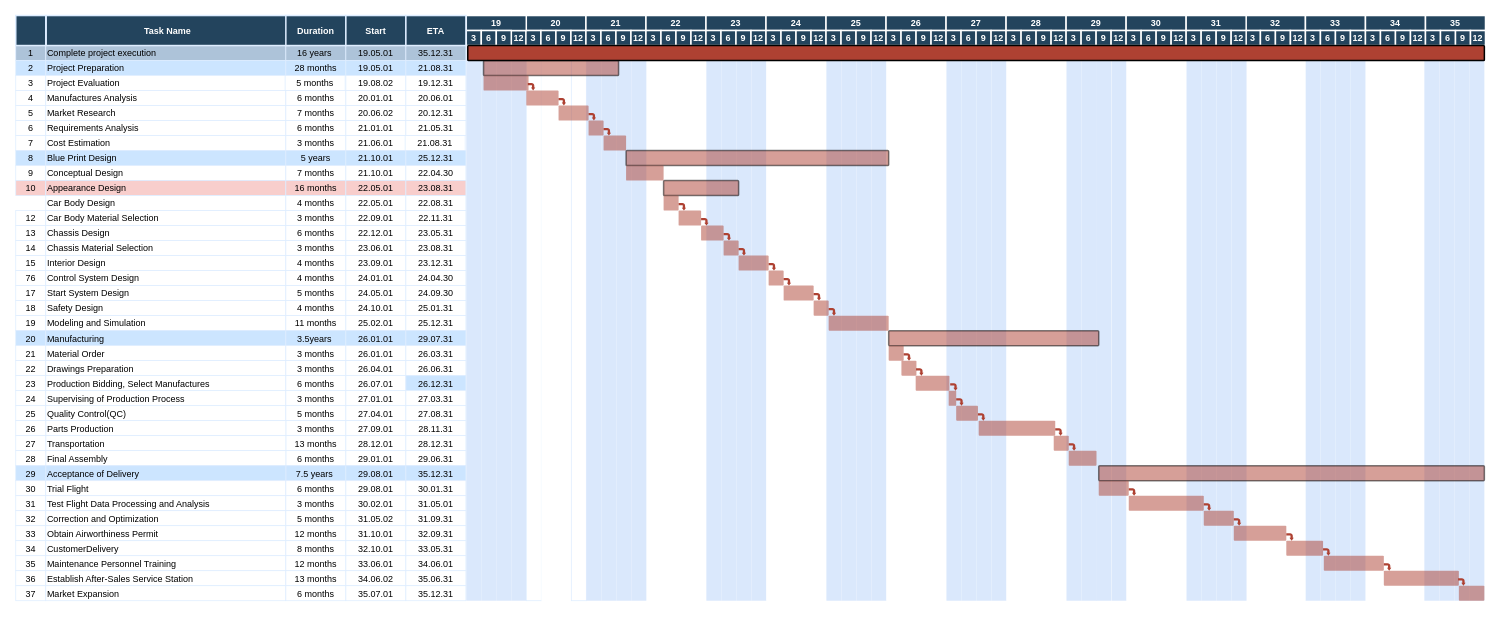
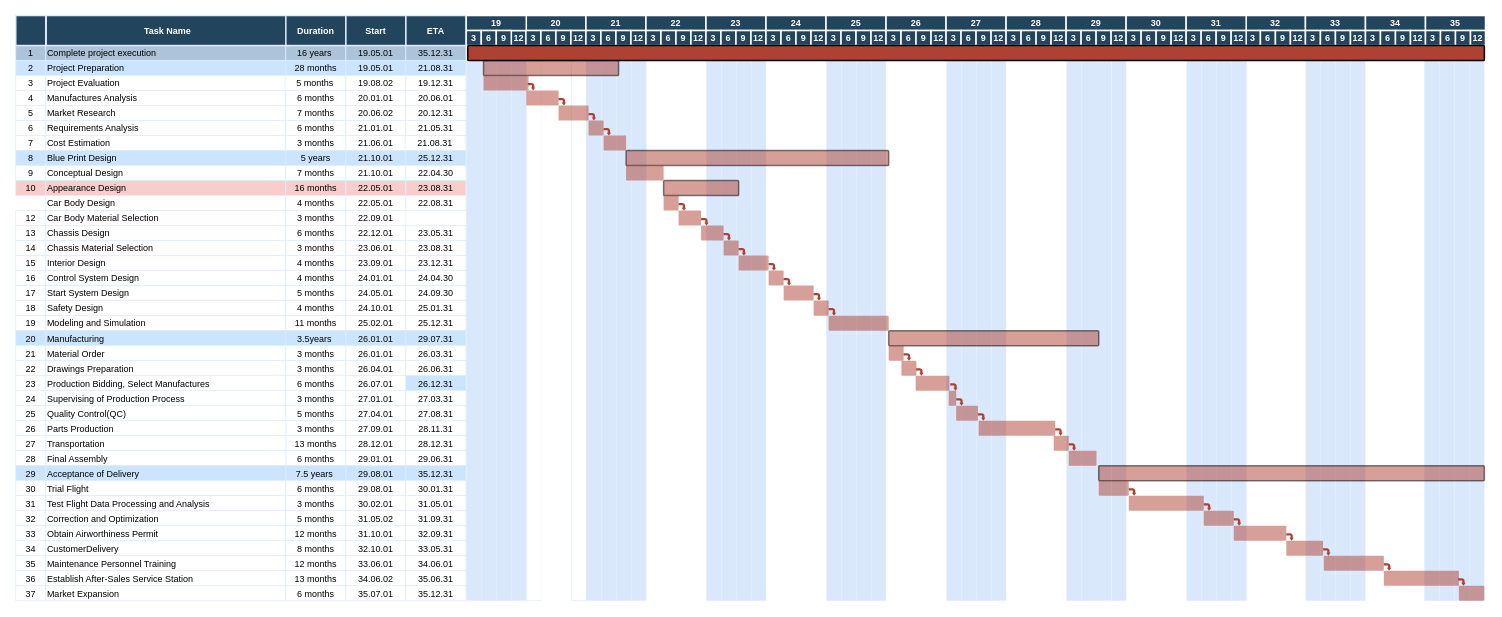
(436, 218) -> none
(30, 278) -> (30, 278)
